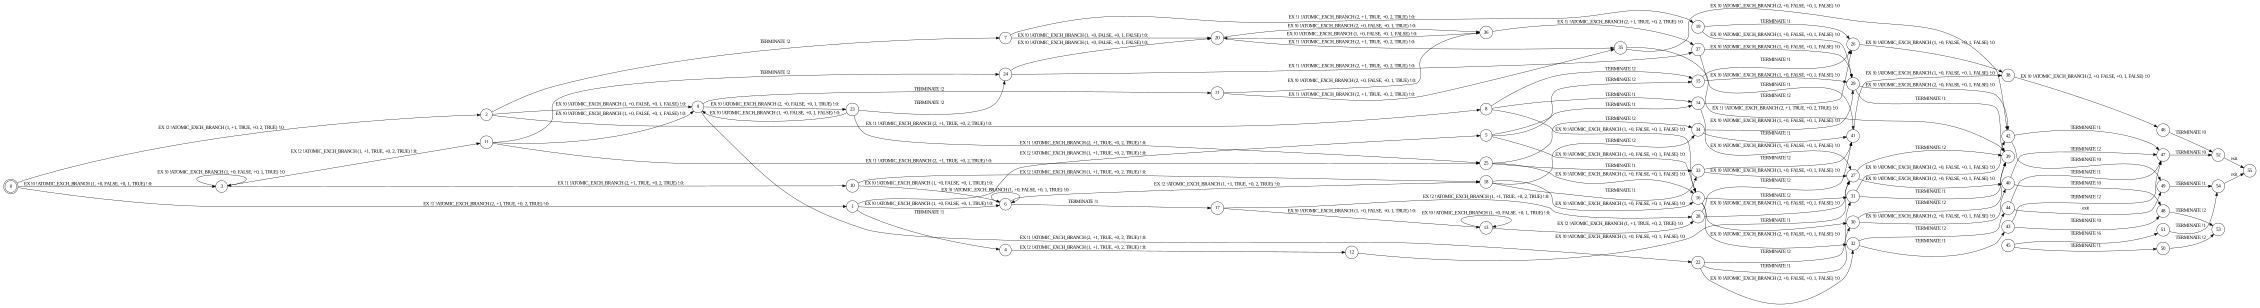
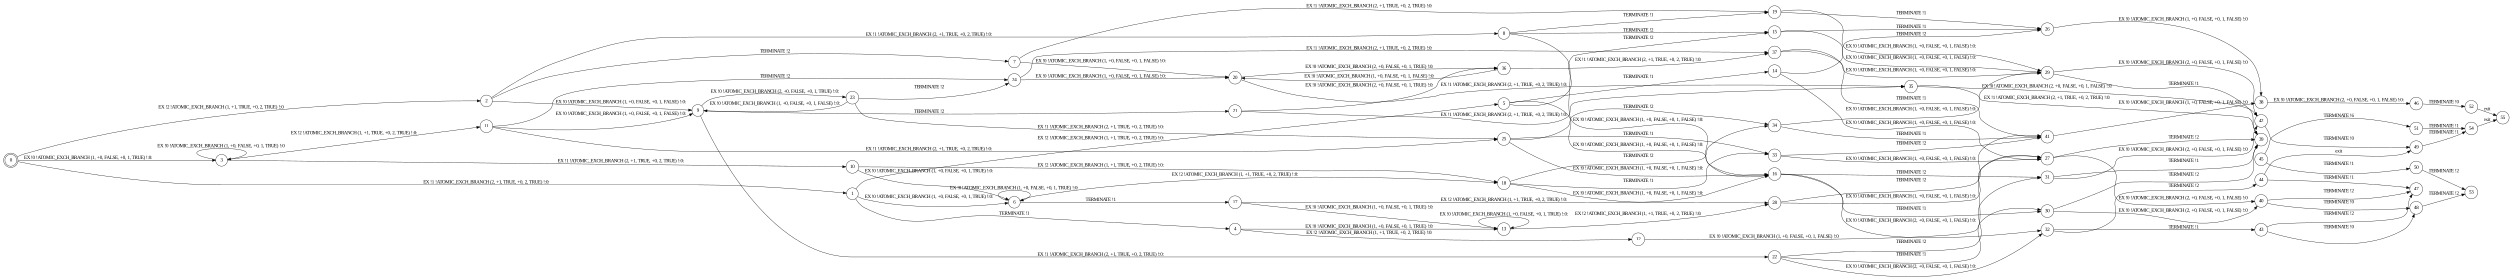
(1590, 99) -> (1637, 22)
(2087, 131) -> none
(2189, 155) -> none
none -> (1368, 229)
